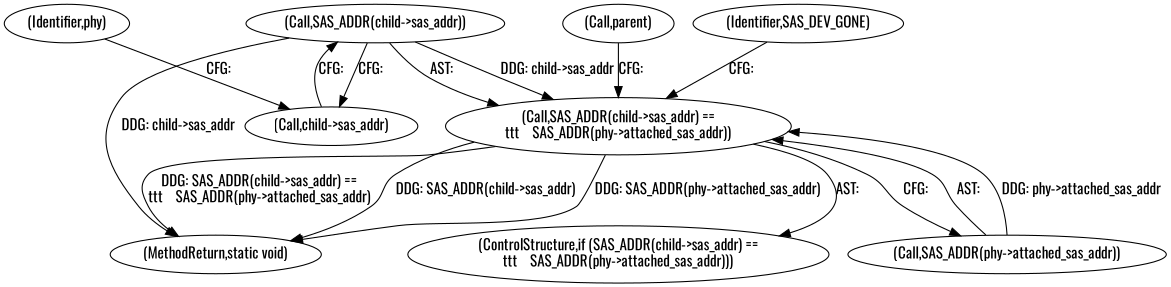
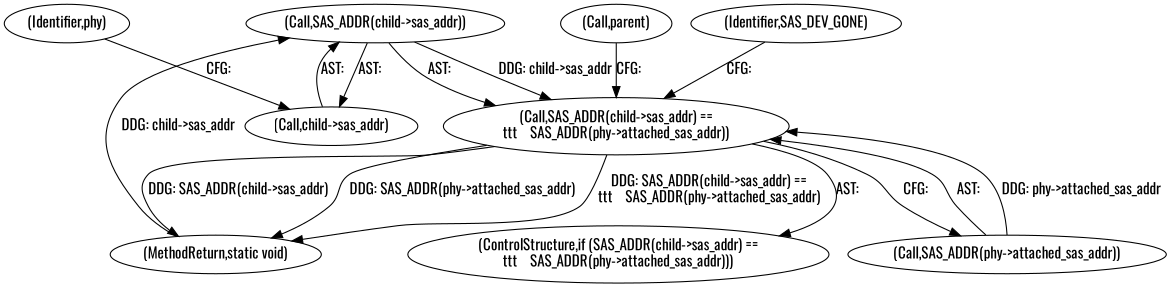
(333, 70) -> (334, 70)
(373, 70) -> (372, 70)
(129, 90) -> (121, 98)
